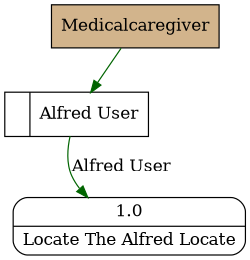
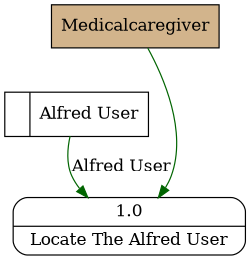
(109, 65) -> (174, 116)
(129, 240) -> (129, 240)
